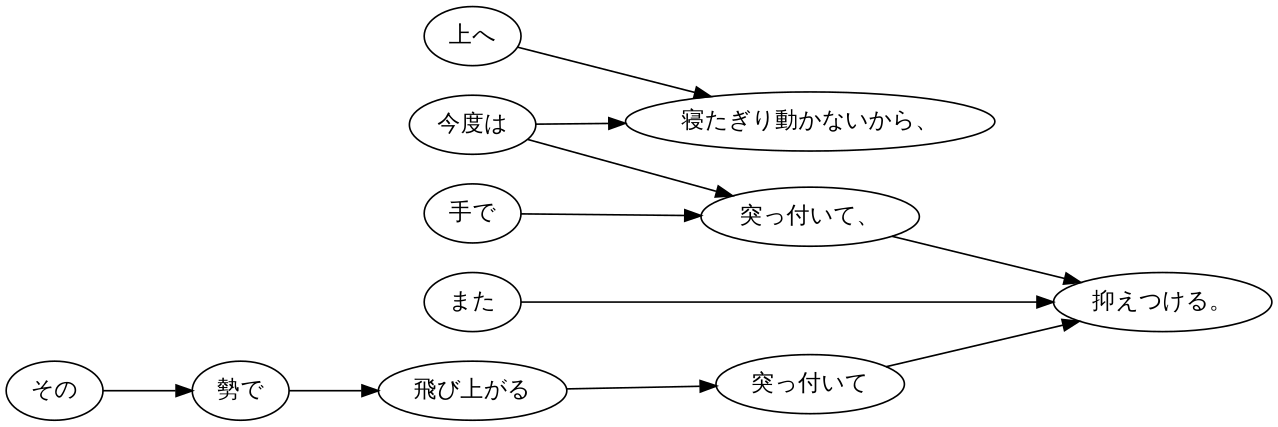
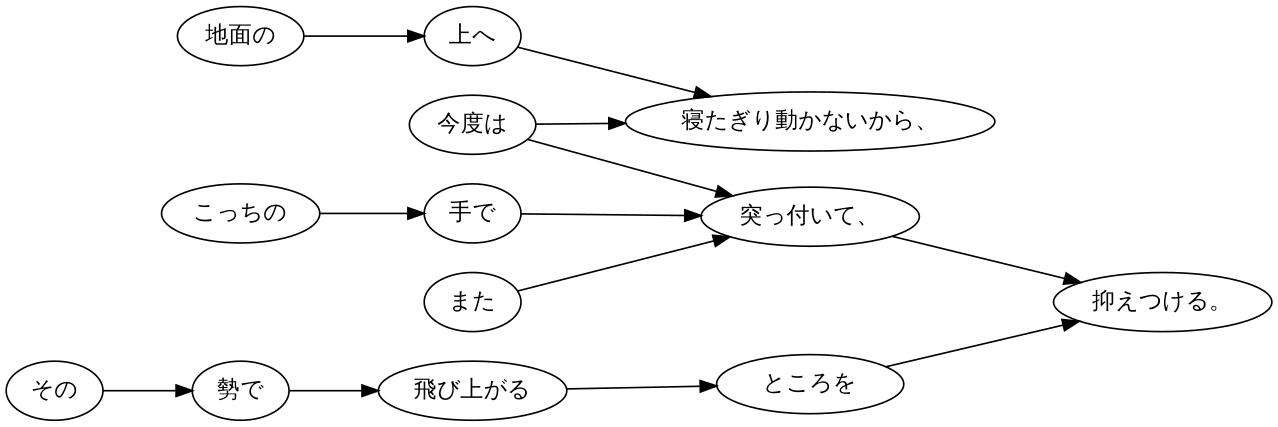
none -> (241, 36)
none -> (241, 213)
(779, 302) -> (616, 266)
(810, 384) -> (810, 384)
